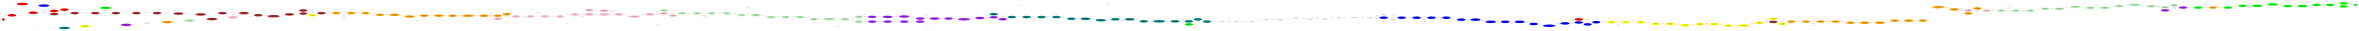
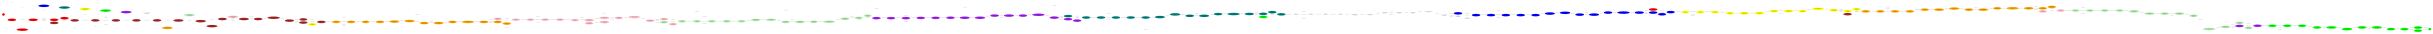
(2213, 8) -> (2287, 26)
none -> (936, 18)
